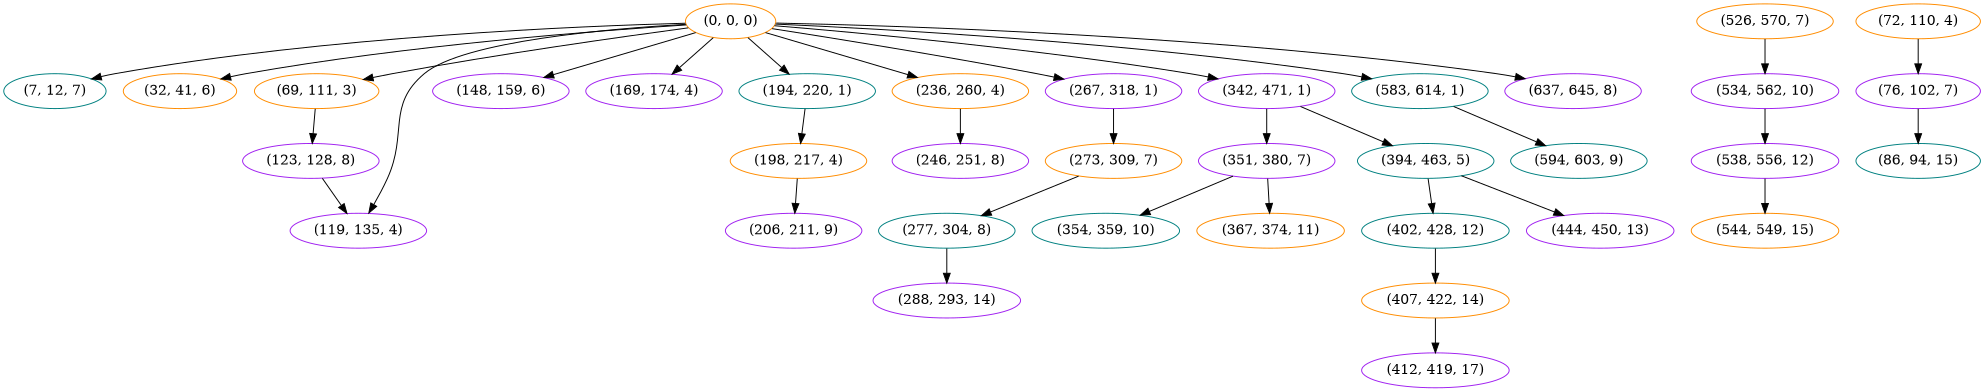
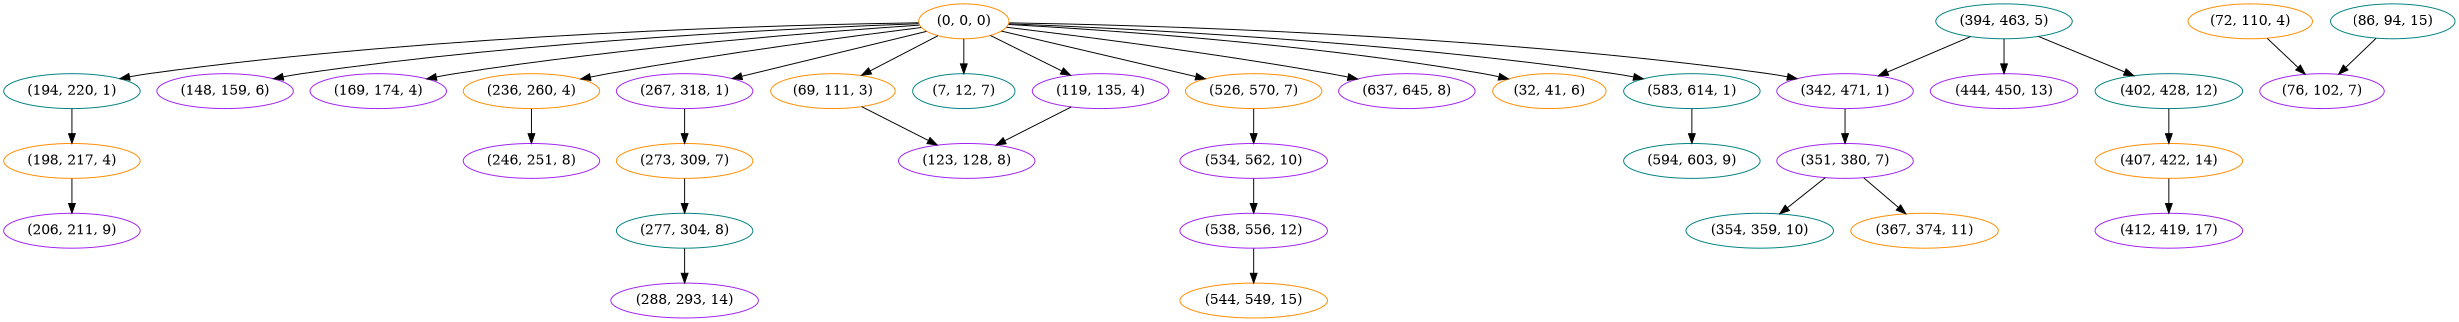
none -> (1098, 54)
(1918, 121) -> (2361, 53)
(1342, 124) -> (1929, 54)
(332, 192) -> (1038, 124)
